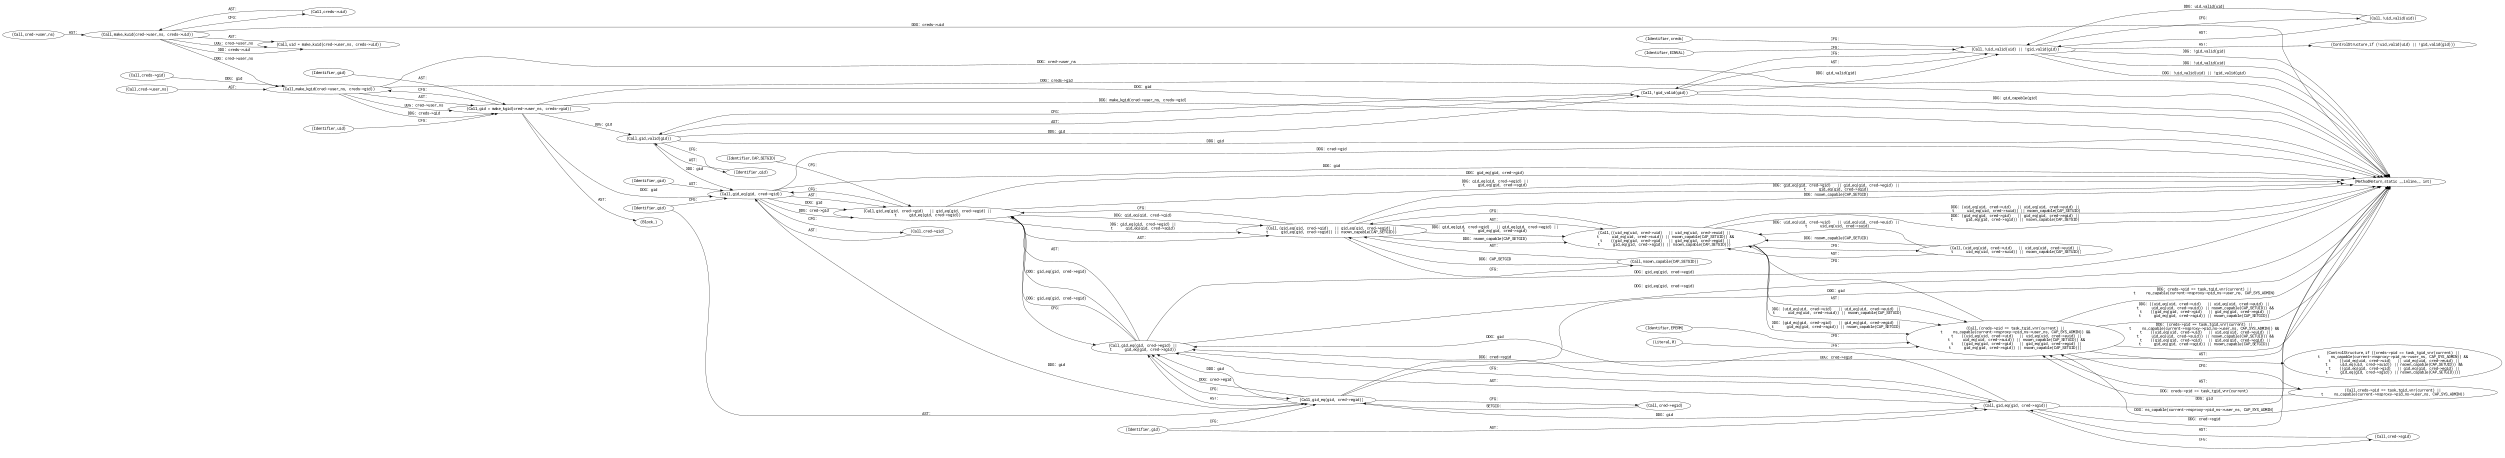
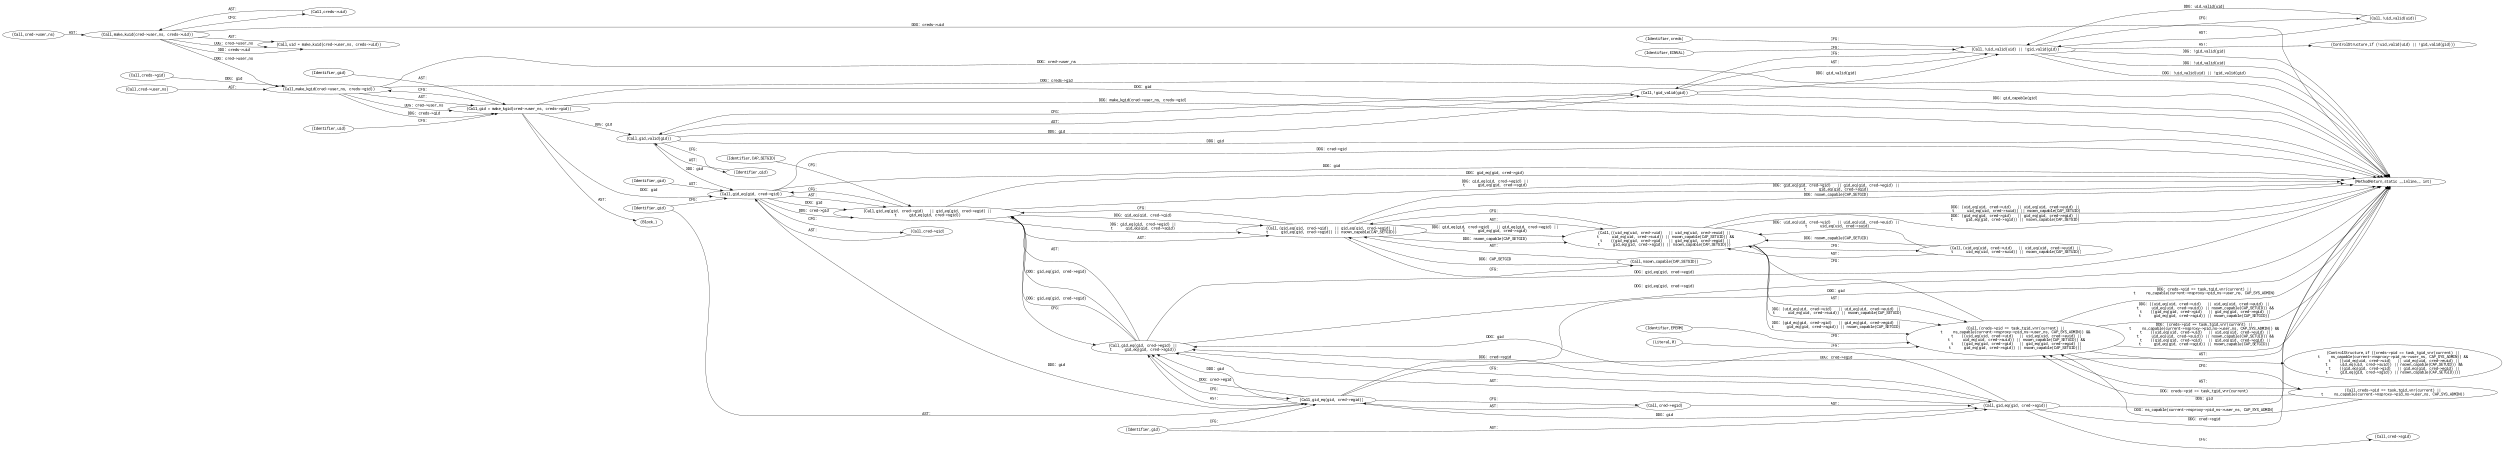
(1495, 406) -> (1495, 406)
(2198, 436) -> (1829, 406)
